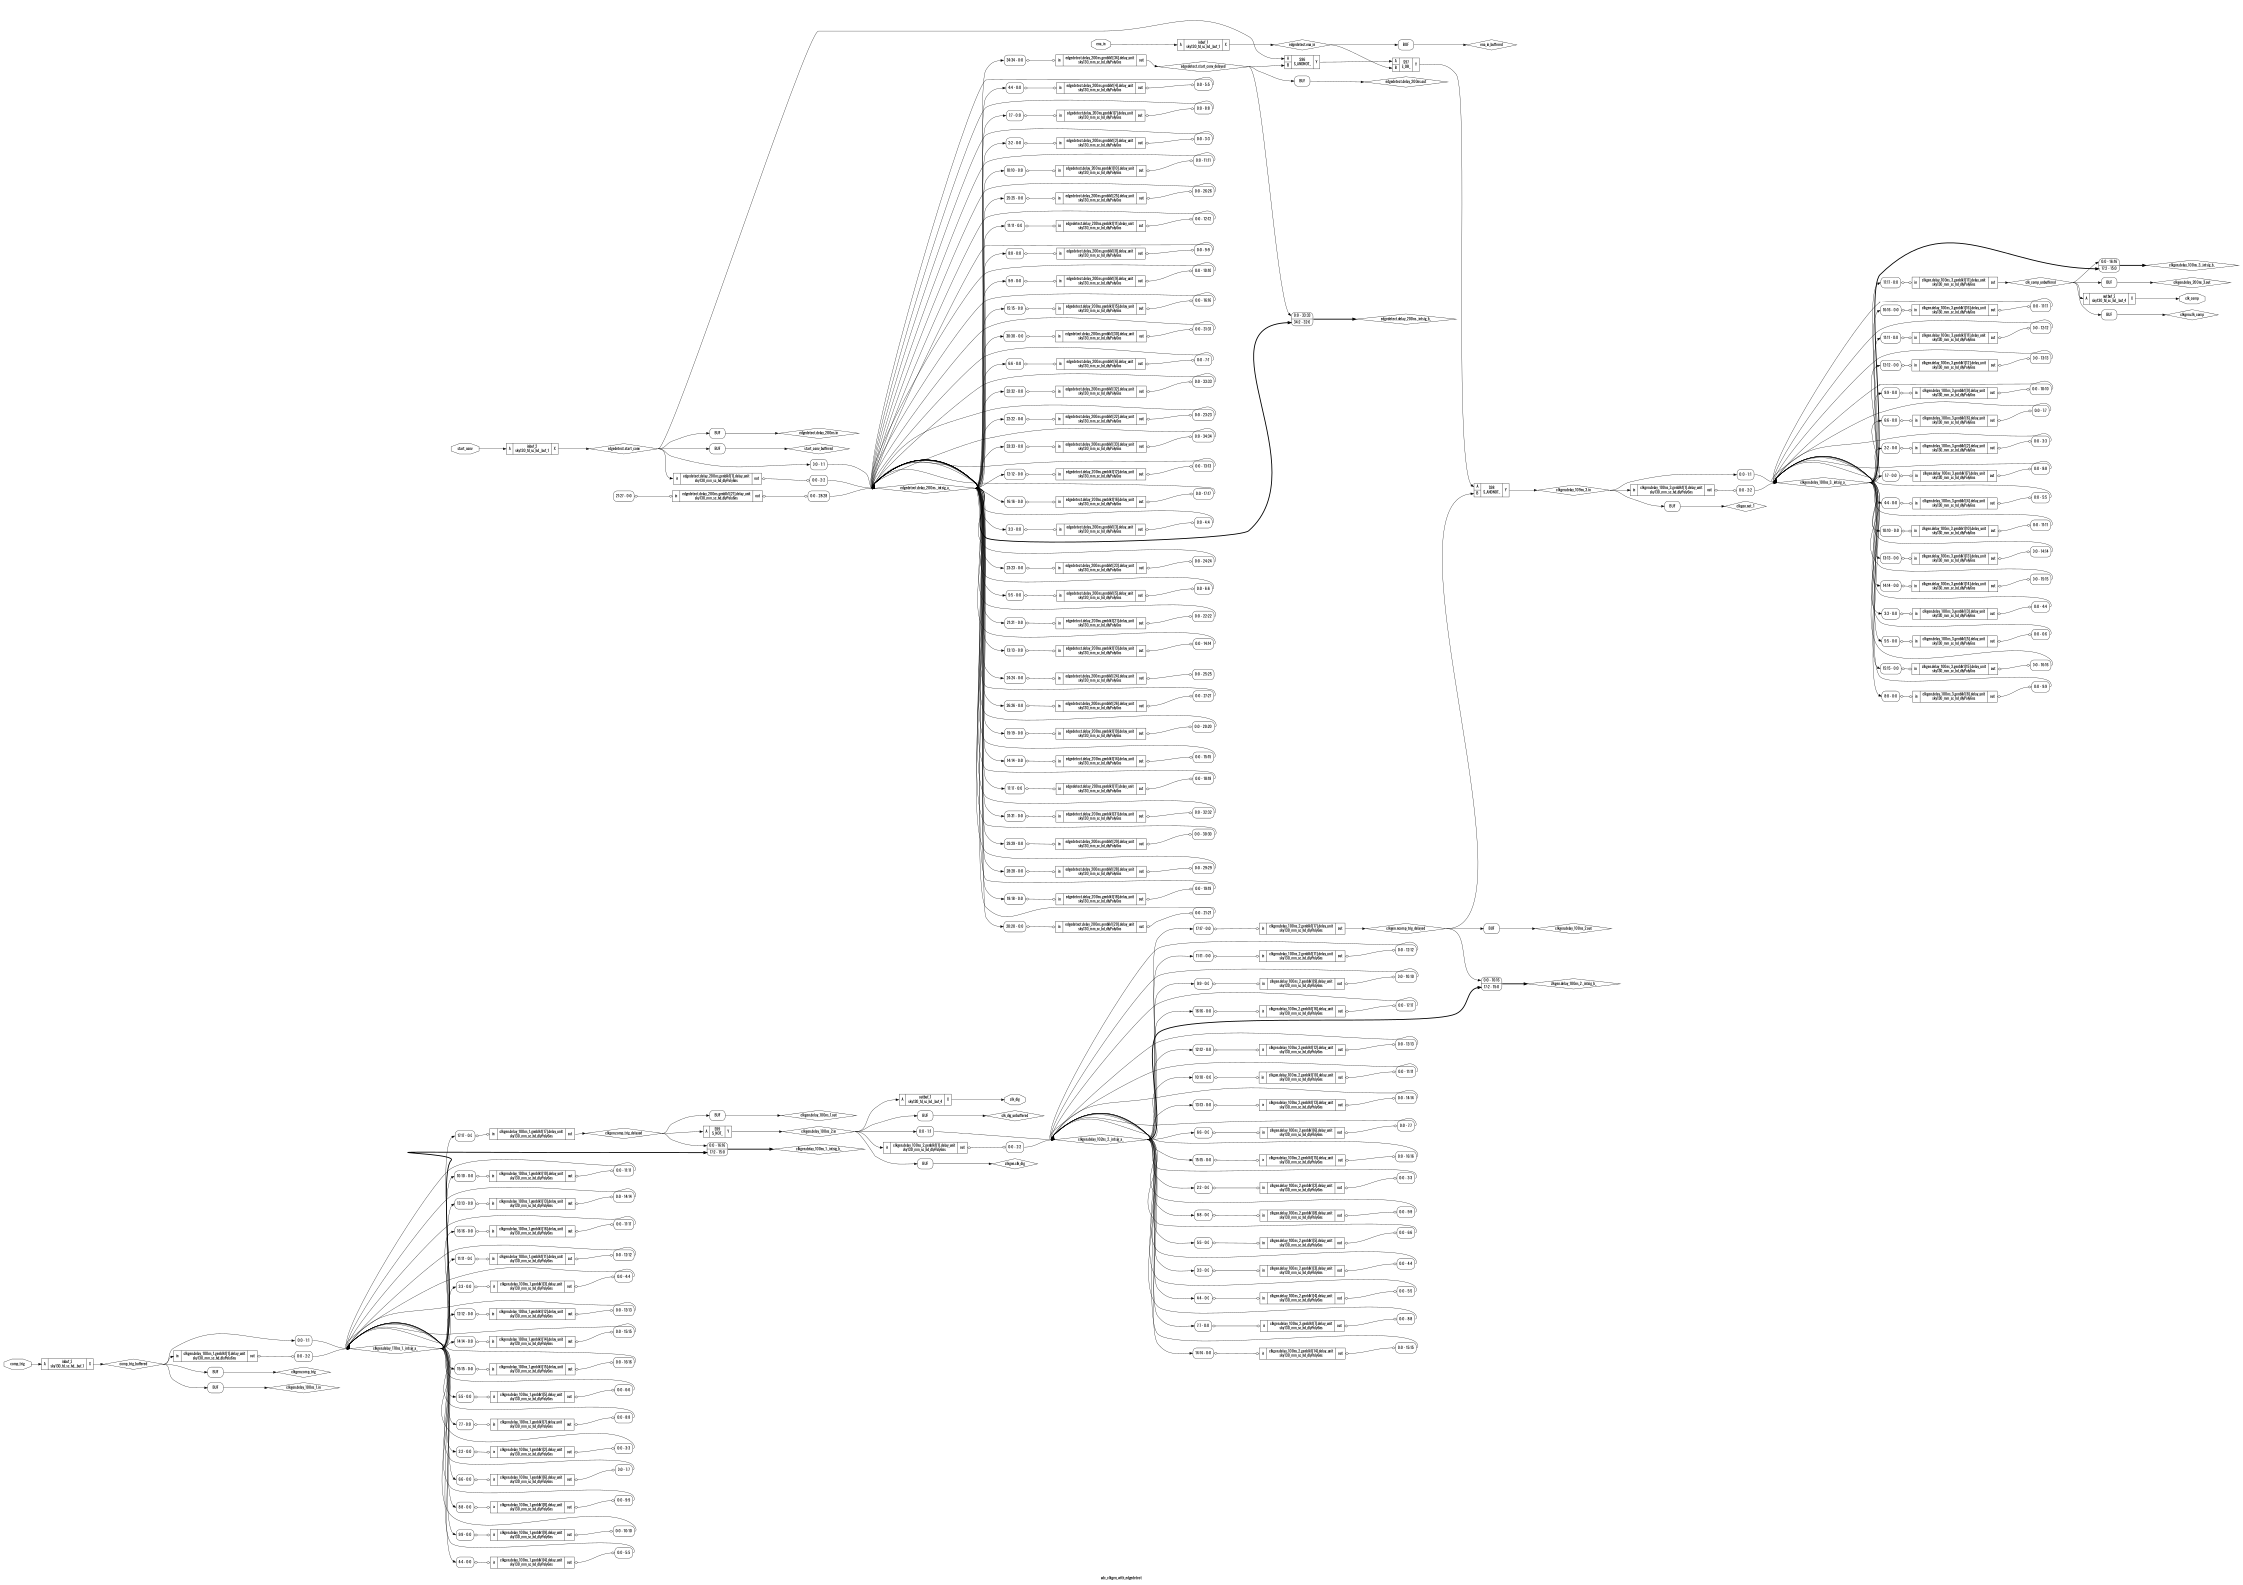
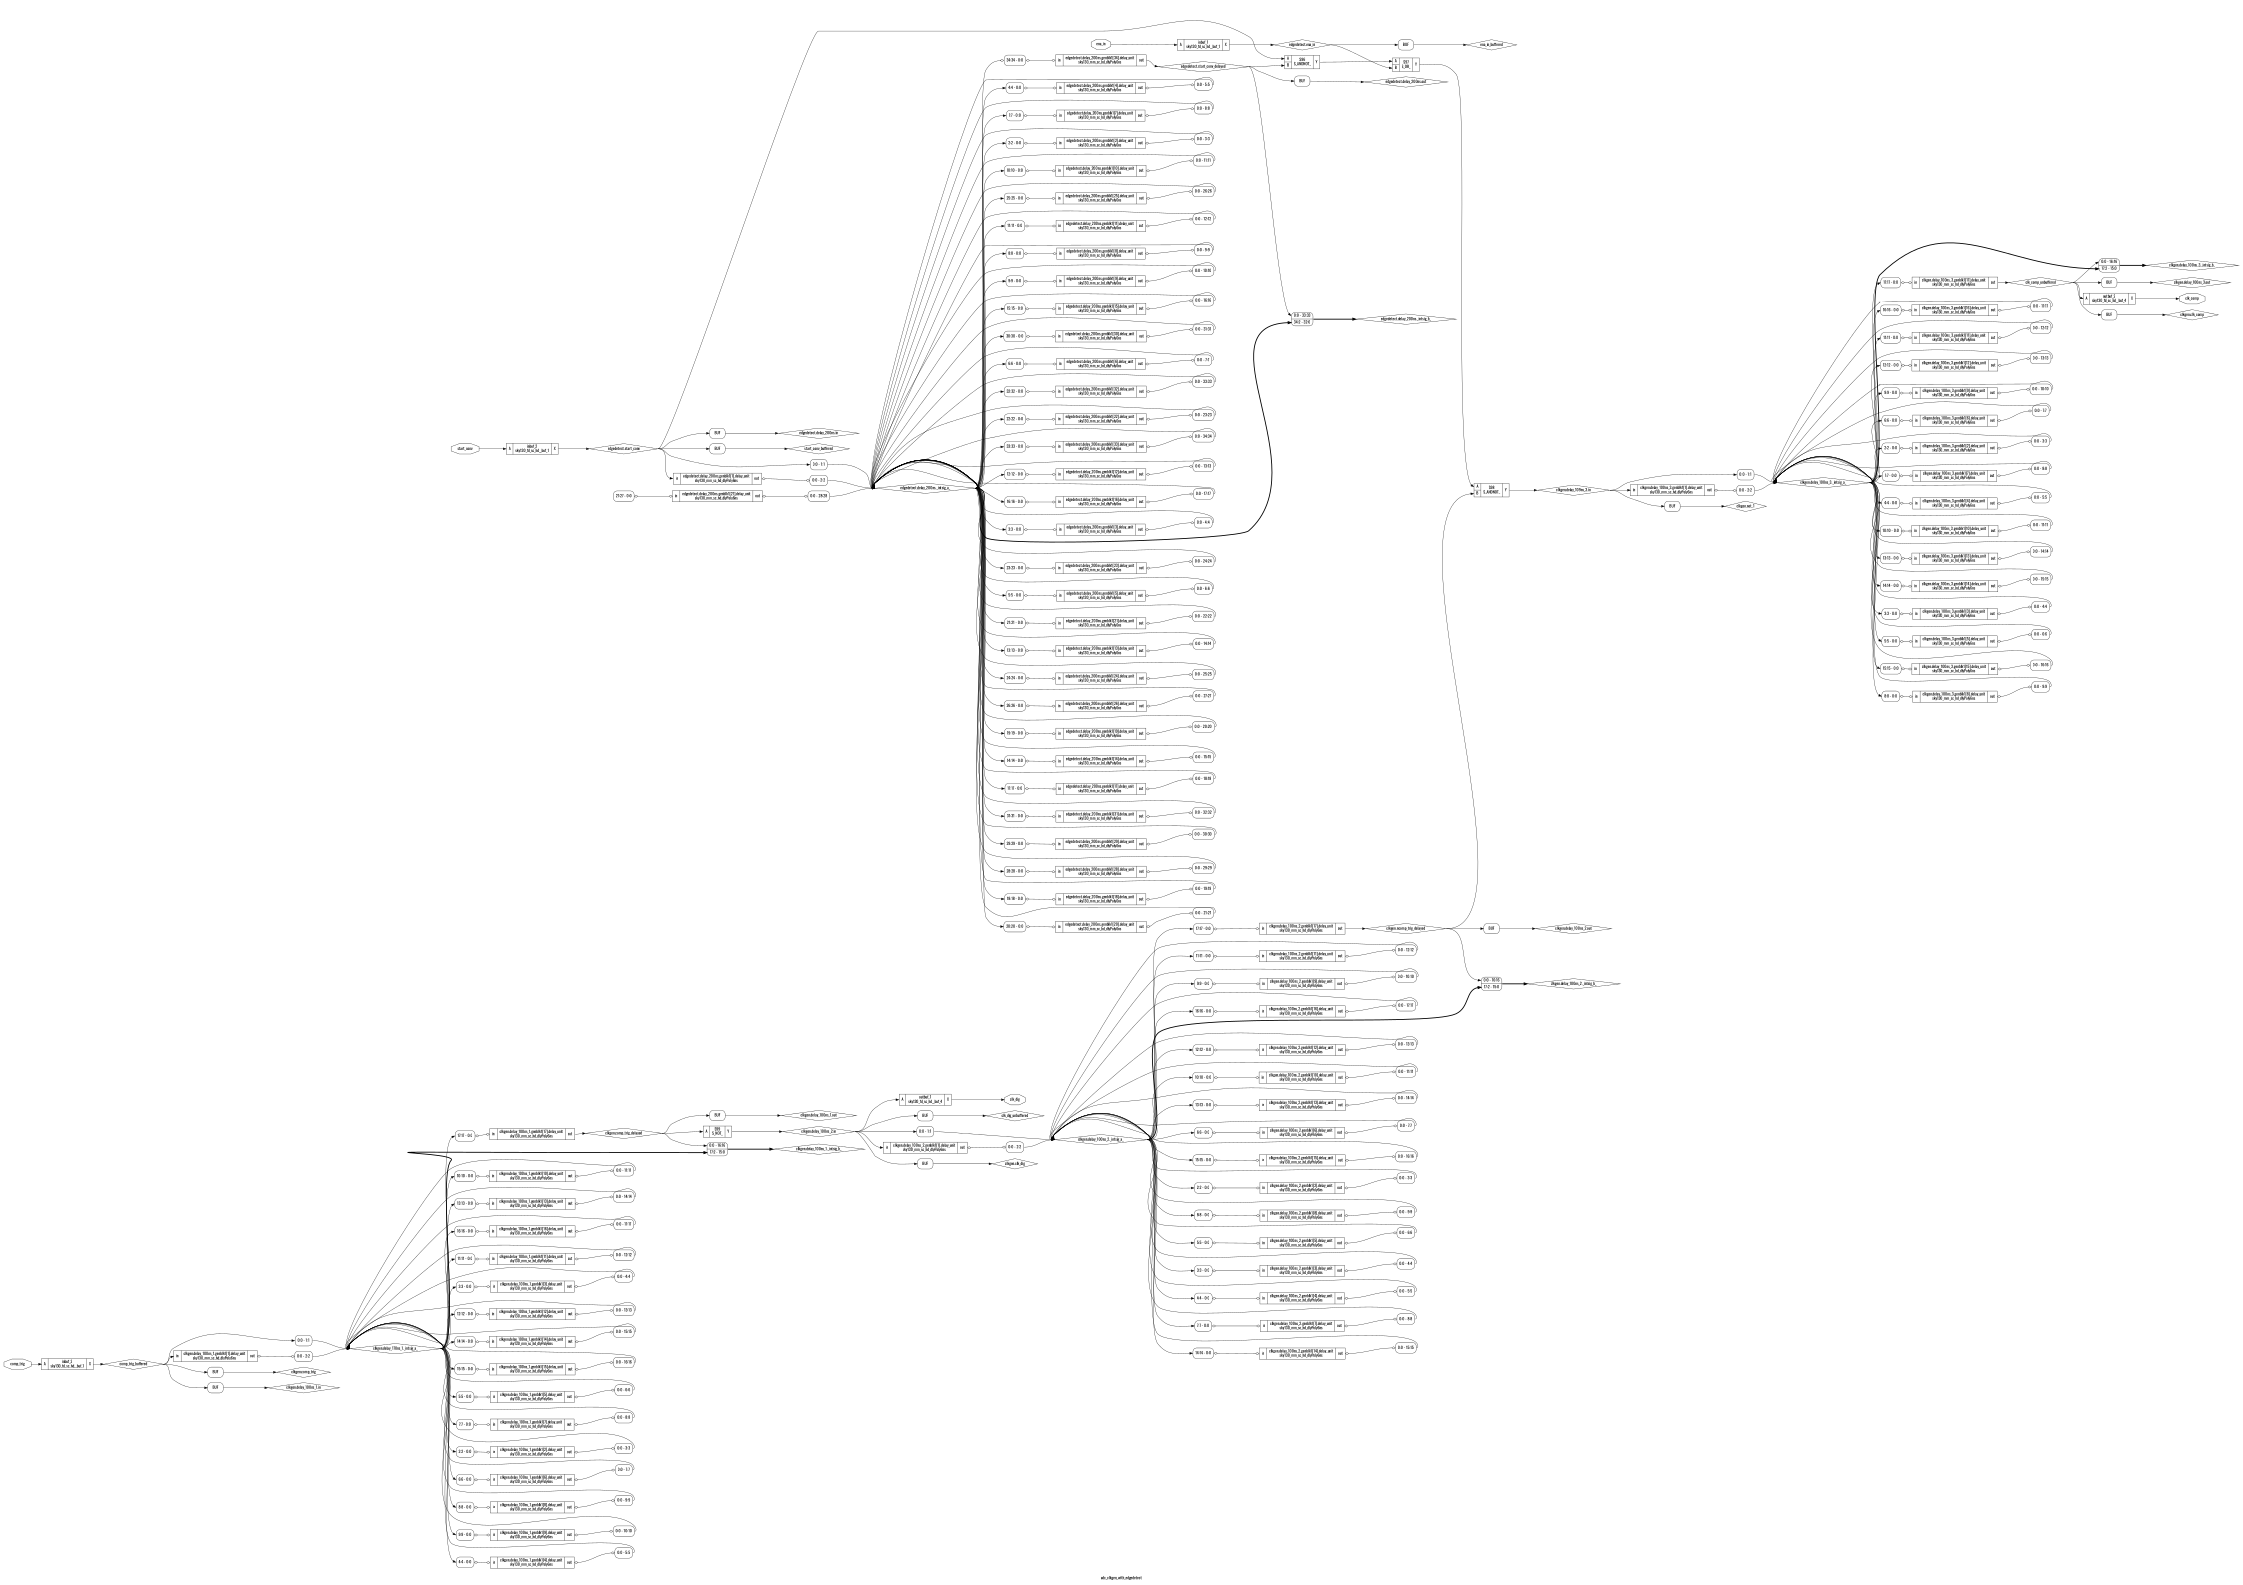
(985, 270) -> (985, 270)
(2192, 283) -> (2192, 283)
none -> (977, 631)
(1101, 1140) -> (1101, 1140)
